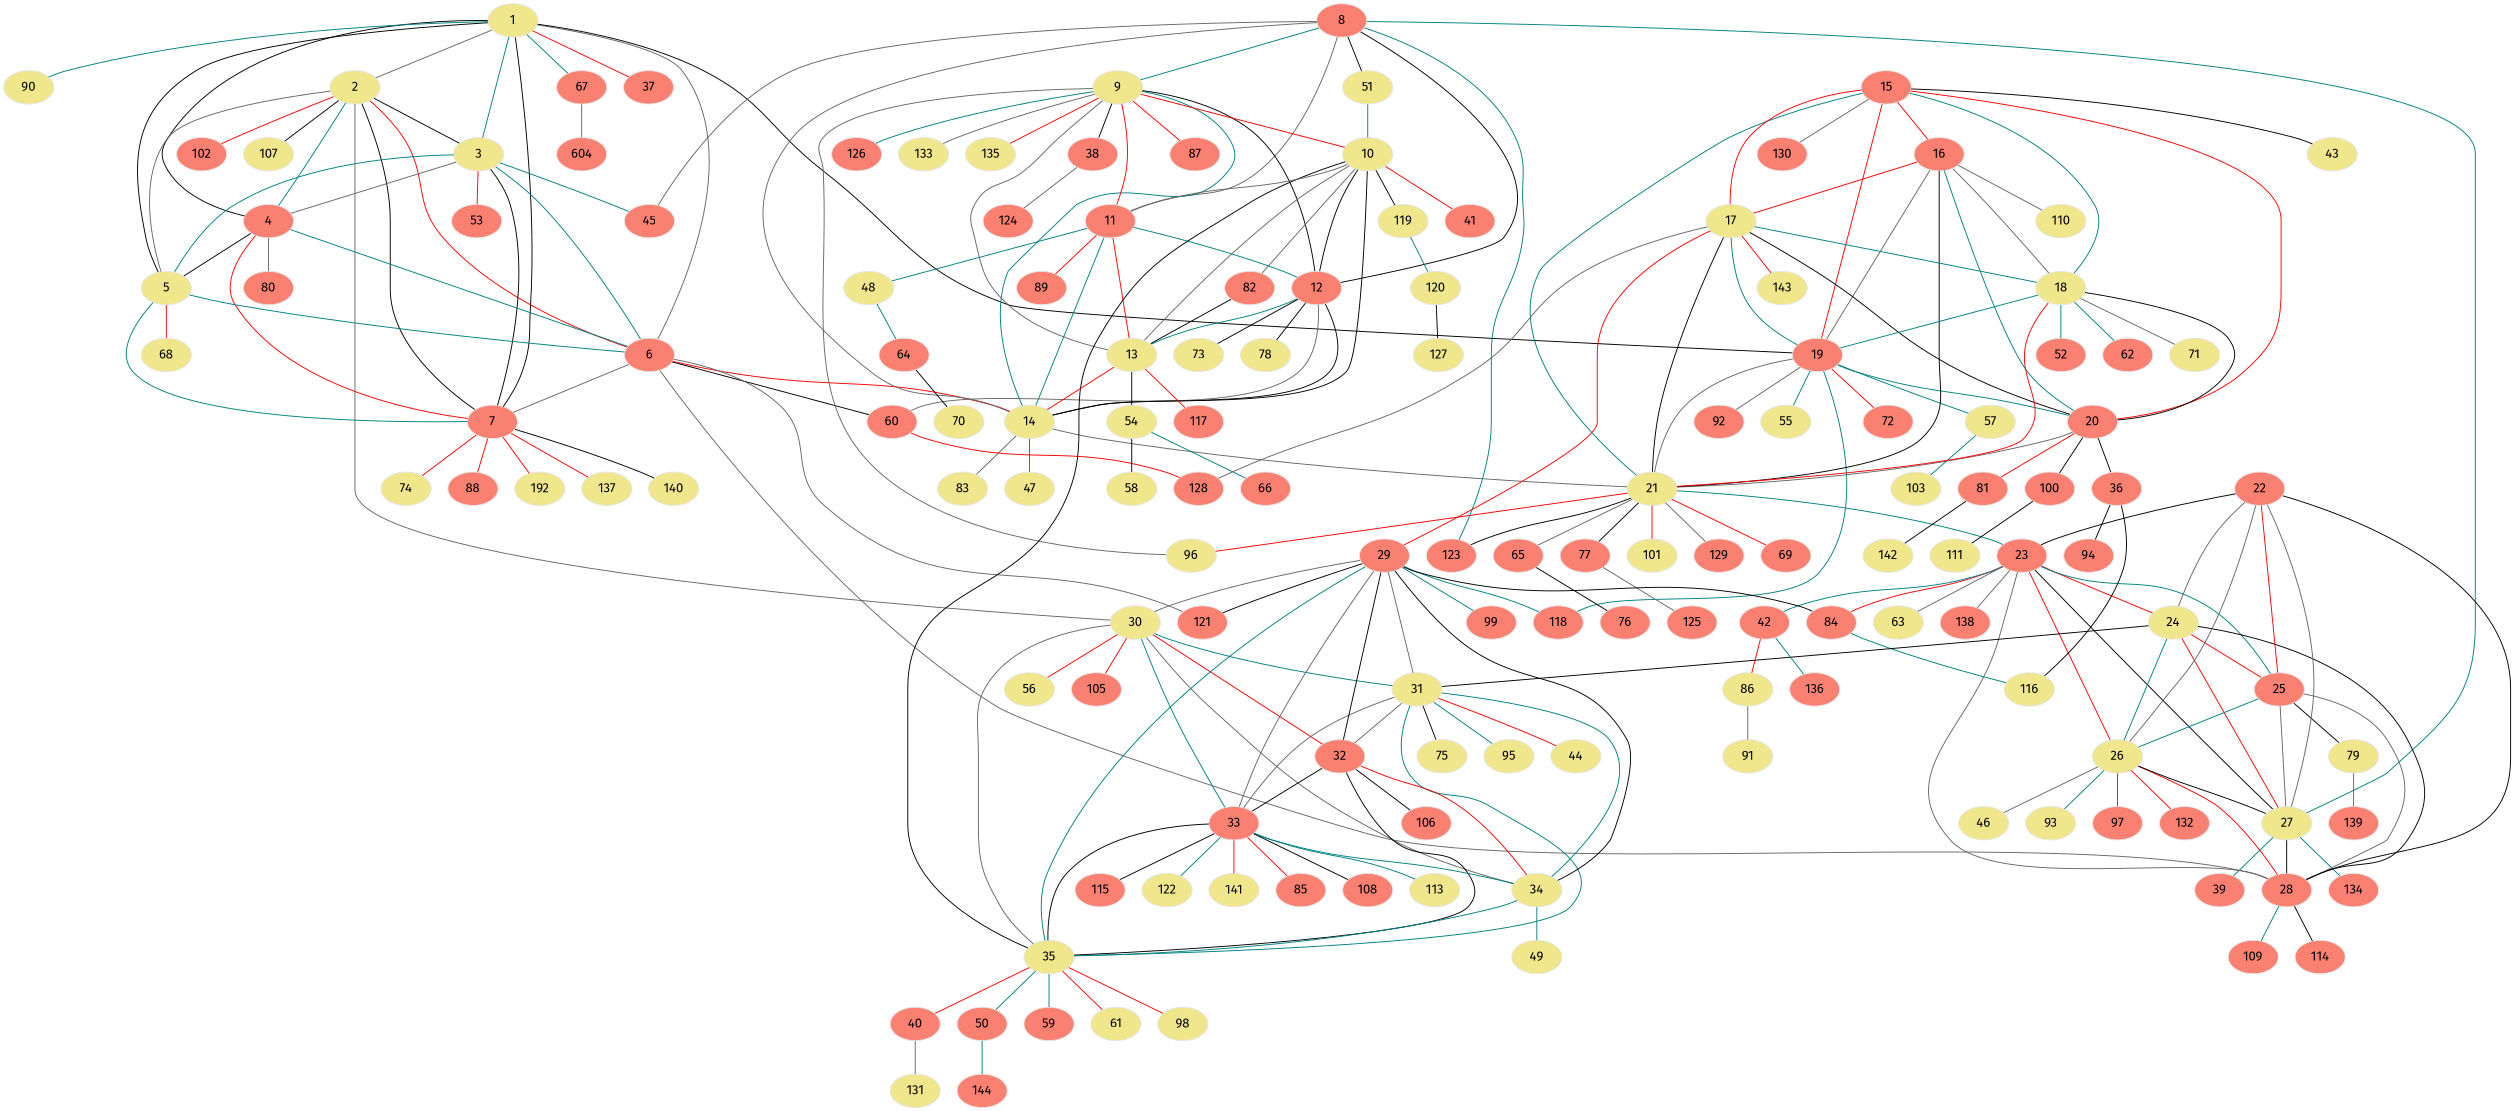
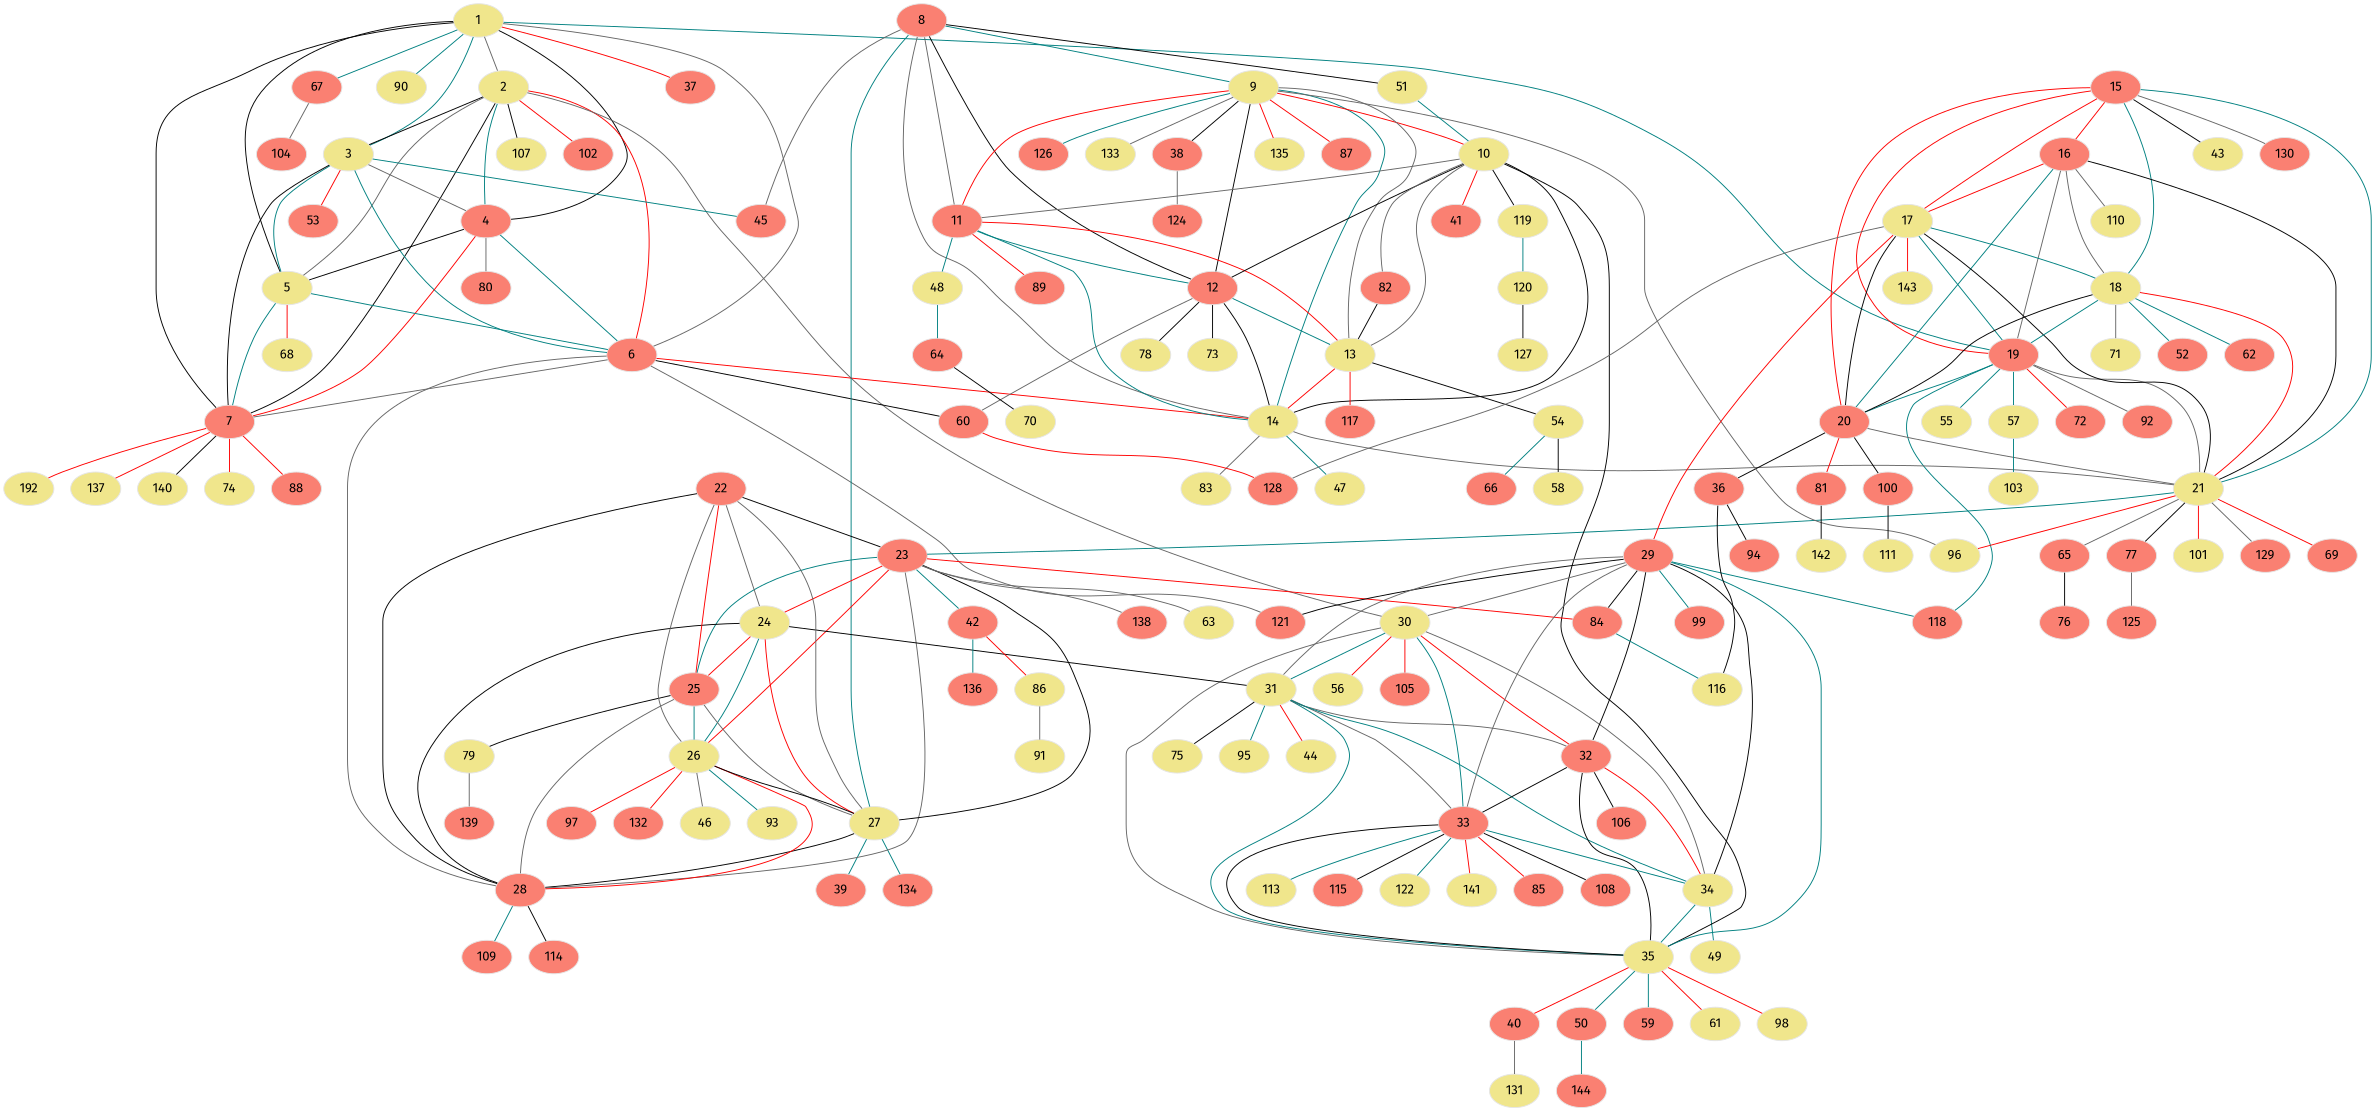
(582, 154) -> (282, 154)
(1087, 314) -> (1288, 58)
(1451, 556) -> none
